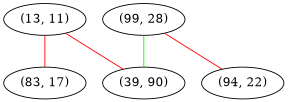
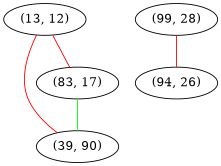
(45, 19) -> (45, 19)
(144, 51) -> (78, 115)
(243, 83) -> (176, 83)
